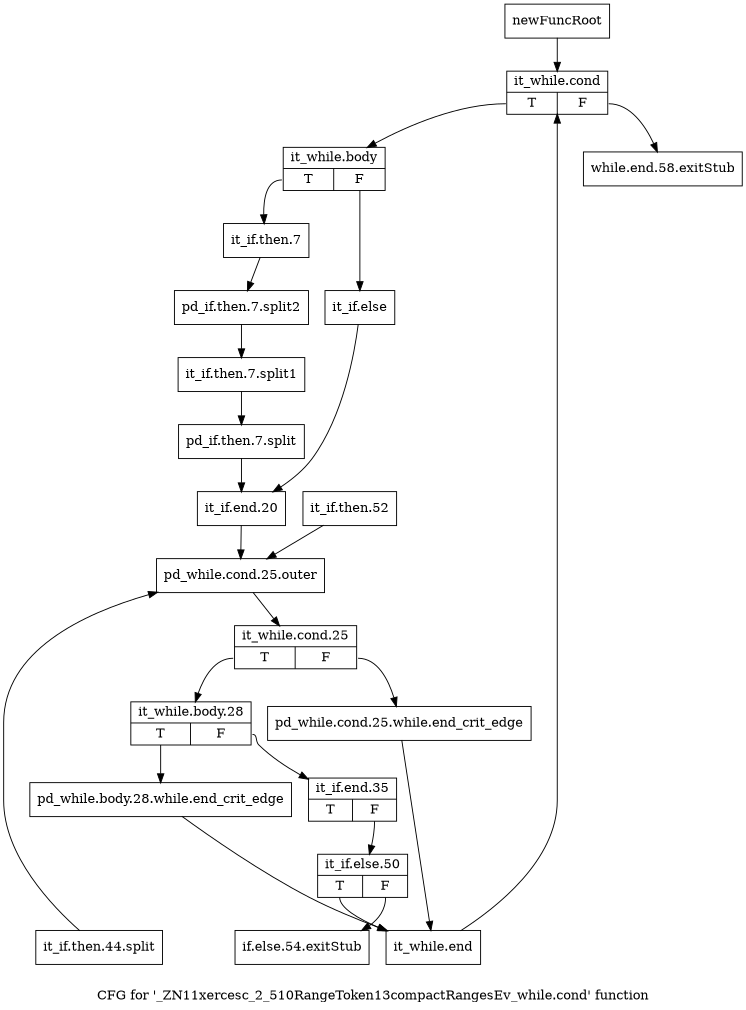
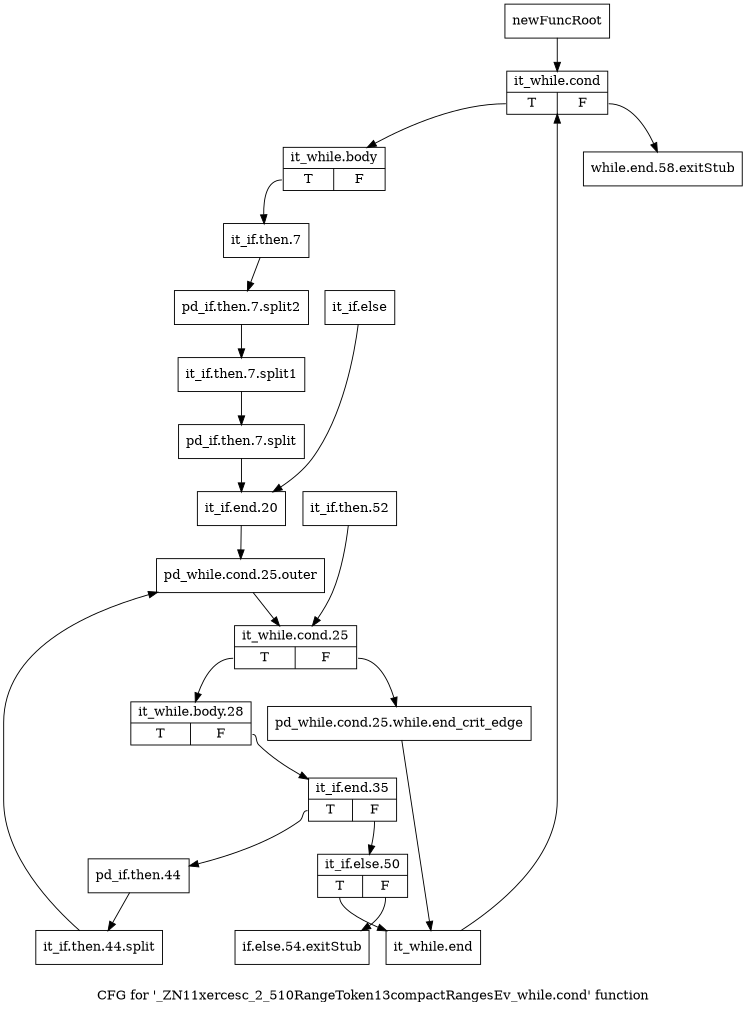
(360, 236) -> none
(299, 540) -> (339, 574)
(161, 800) -> none
none -> (139, 876)
